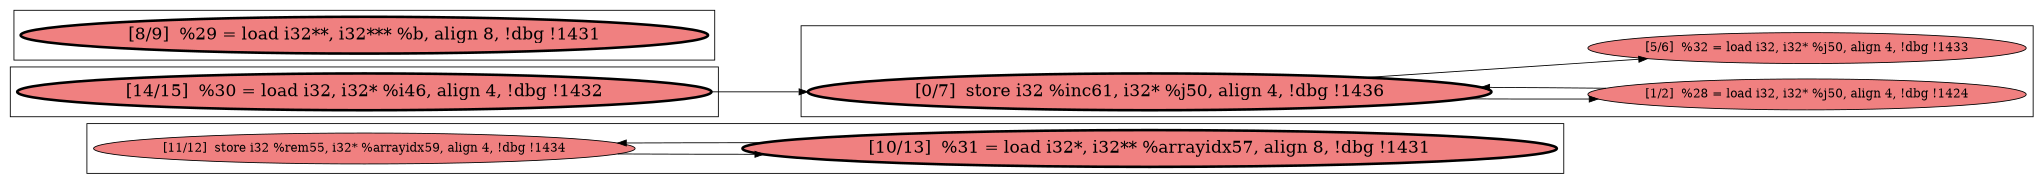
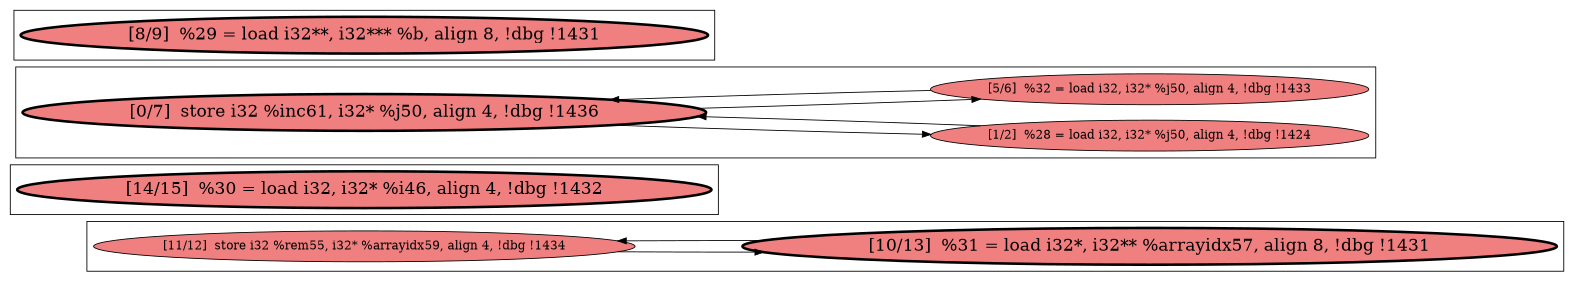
(755, 92) -> (775, 95)
